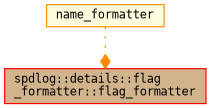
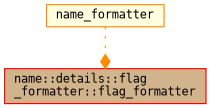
(105, 86) -> (105, 86)
